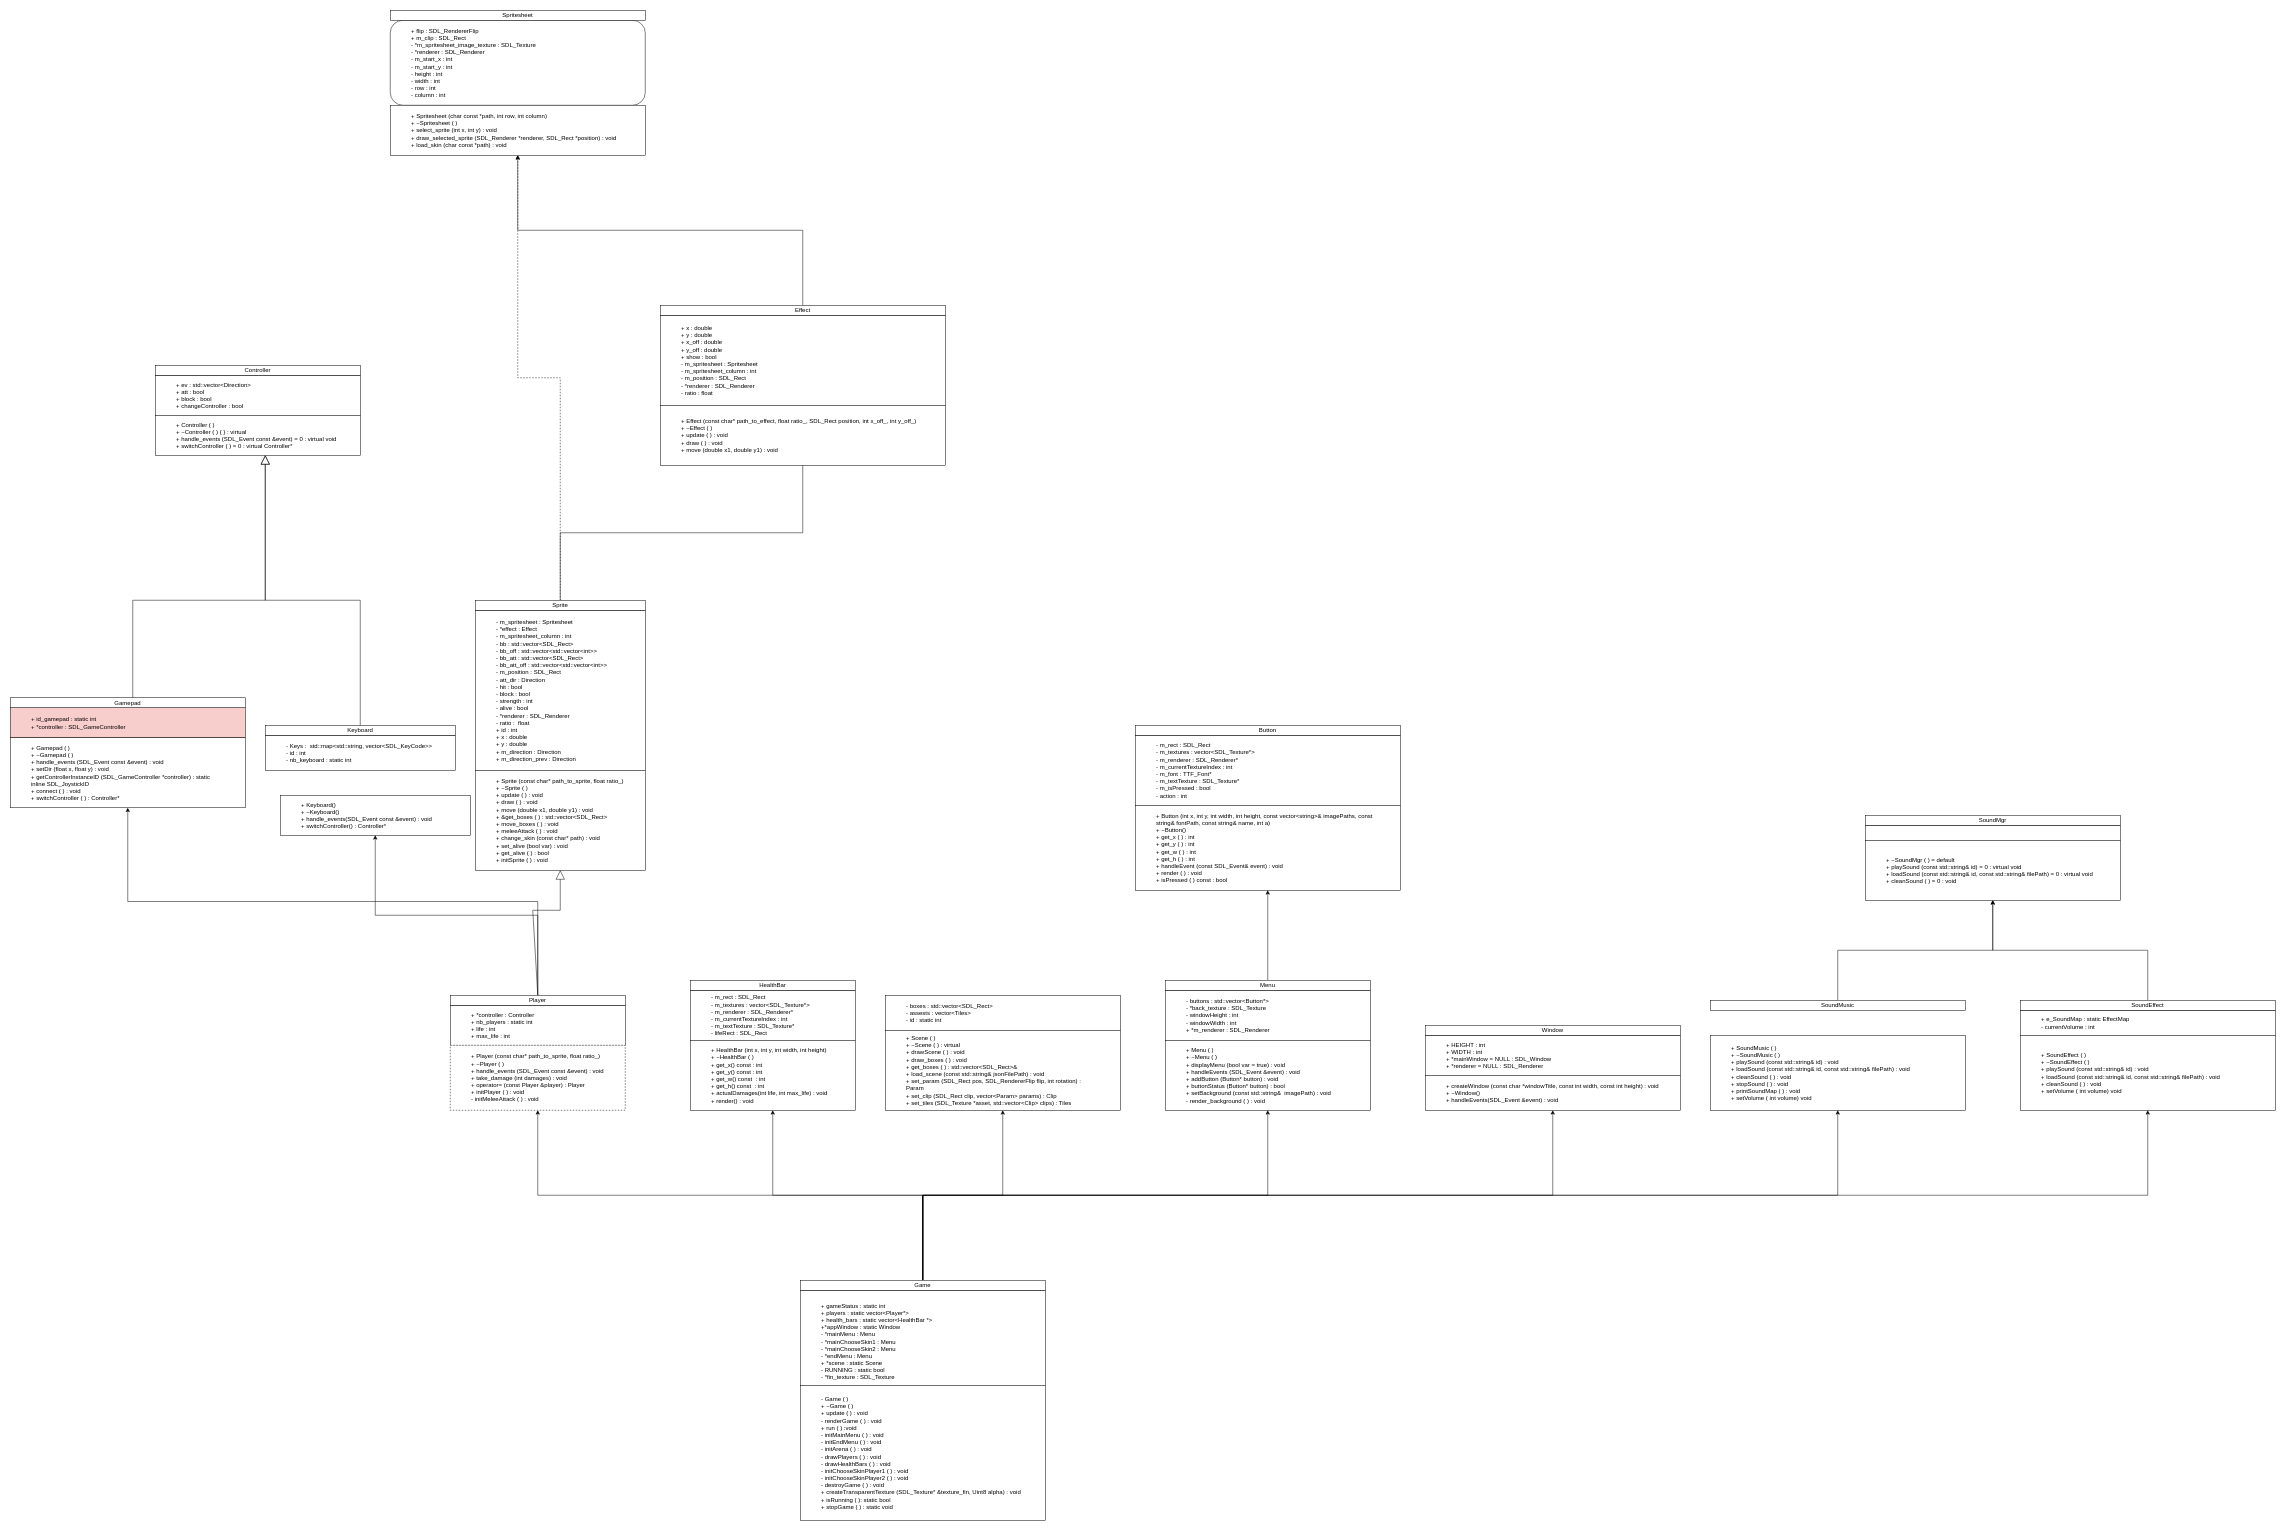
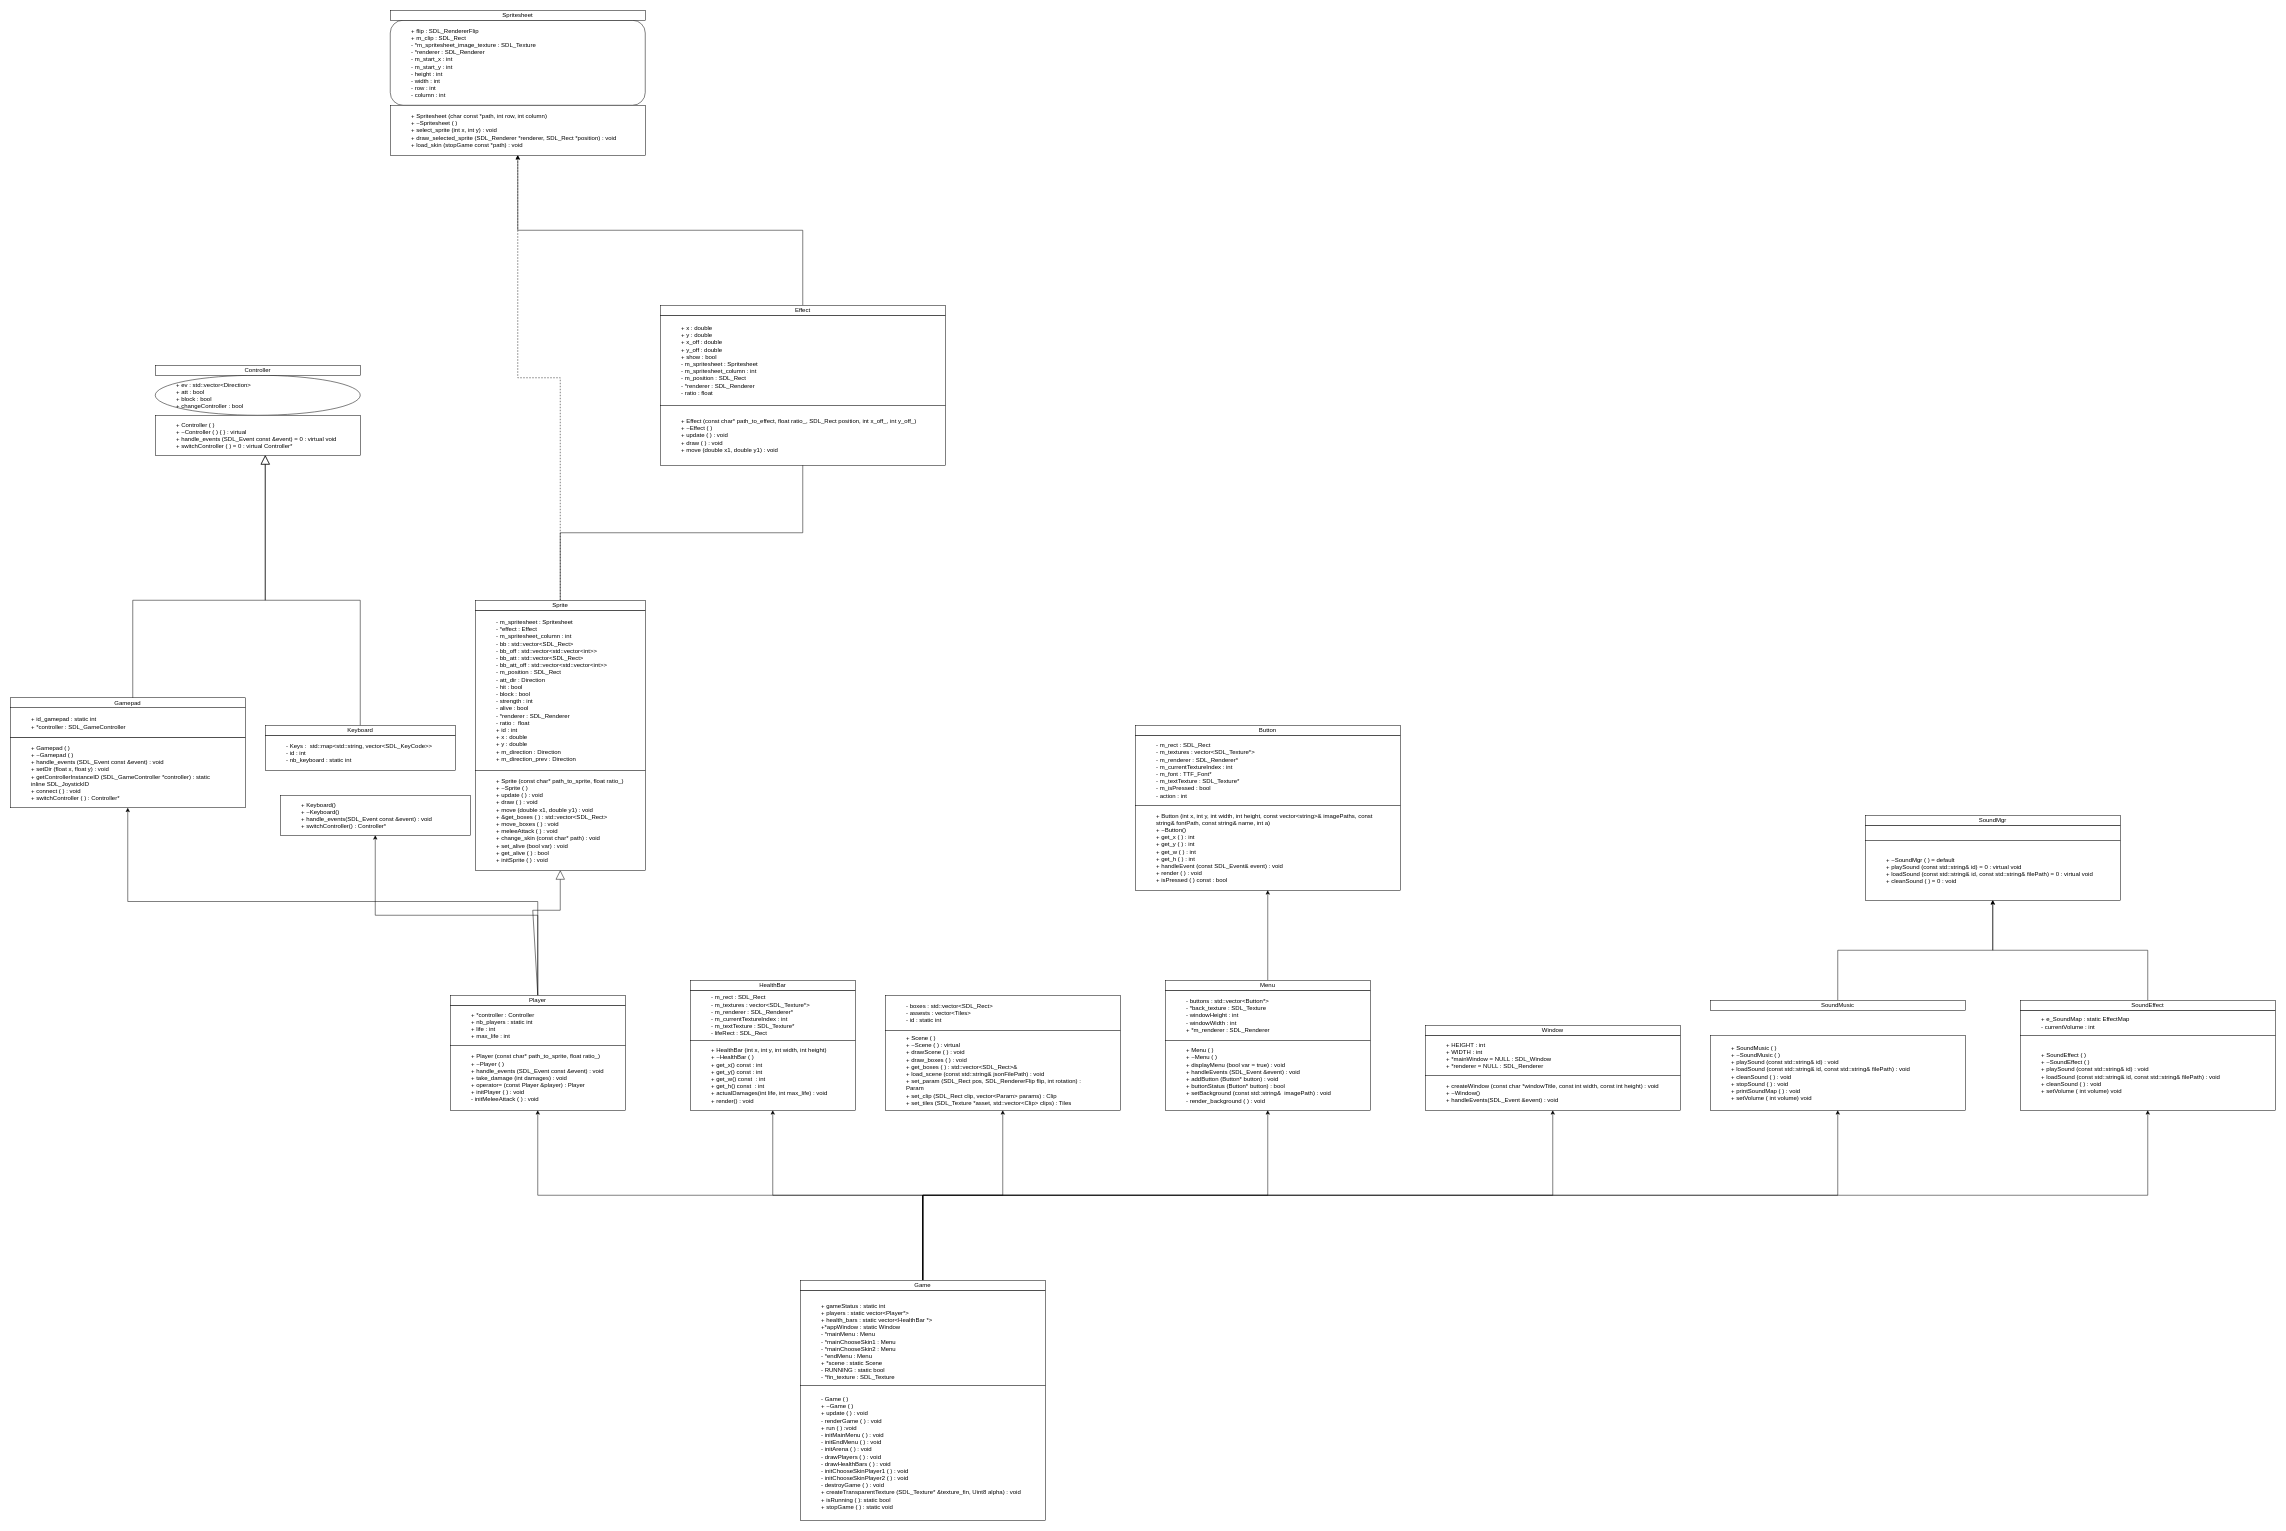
(505, 130) -> (505, 130)
(258, 395) -> (258, 395)
(128, 723) -> (128, 723)
(538, 1078) -> (538, 1078)
